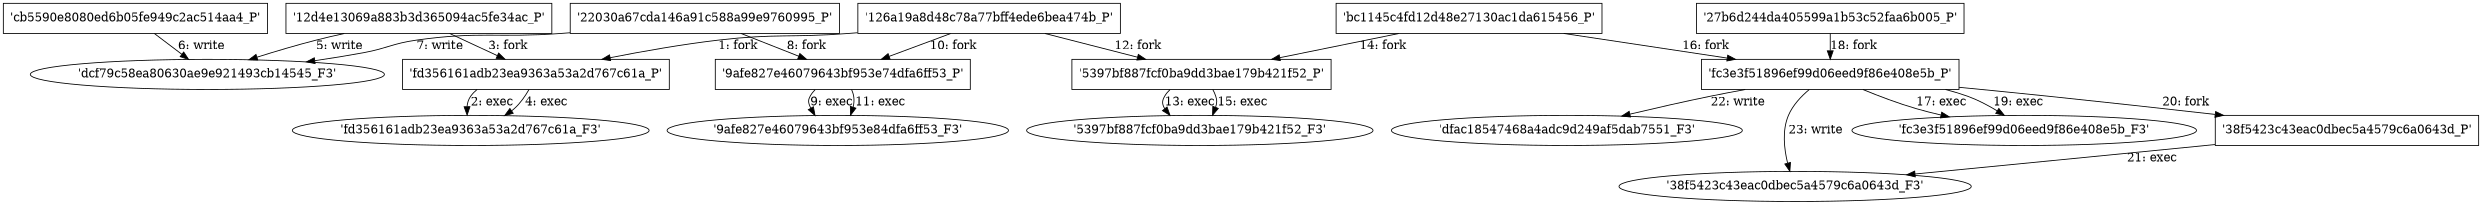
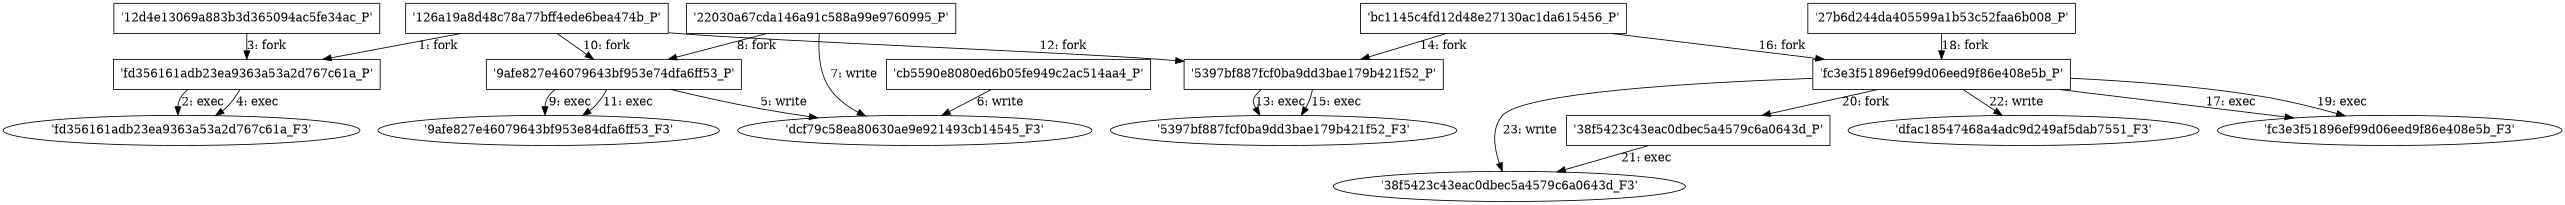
(1830, 18) -> (1942, 18)
(300, 44) -> (740, 105)
